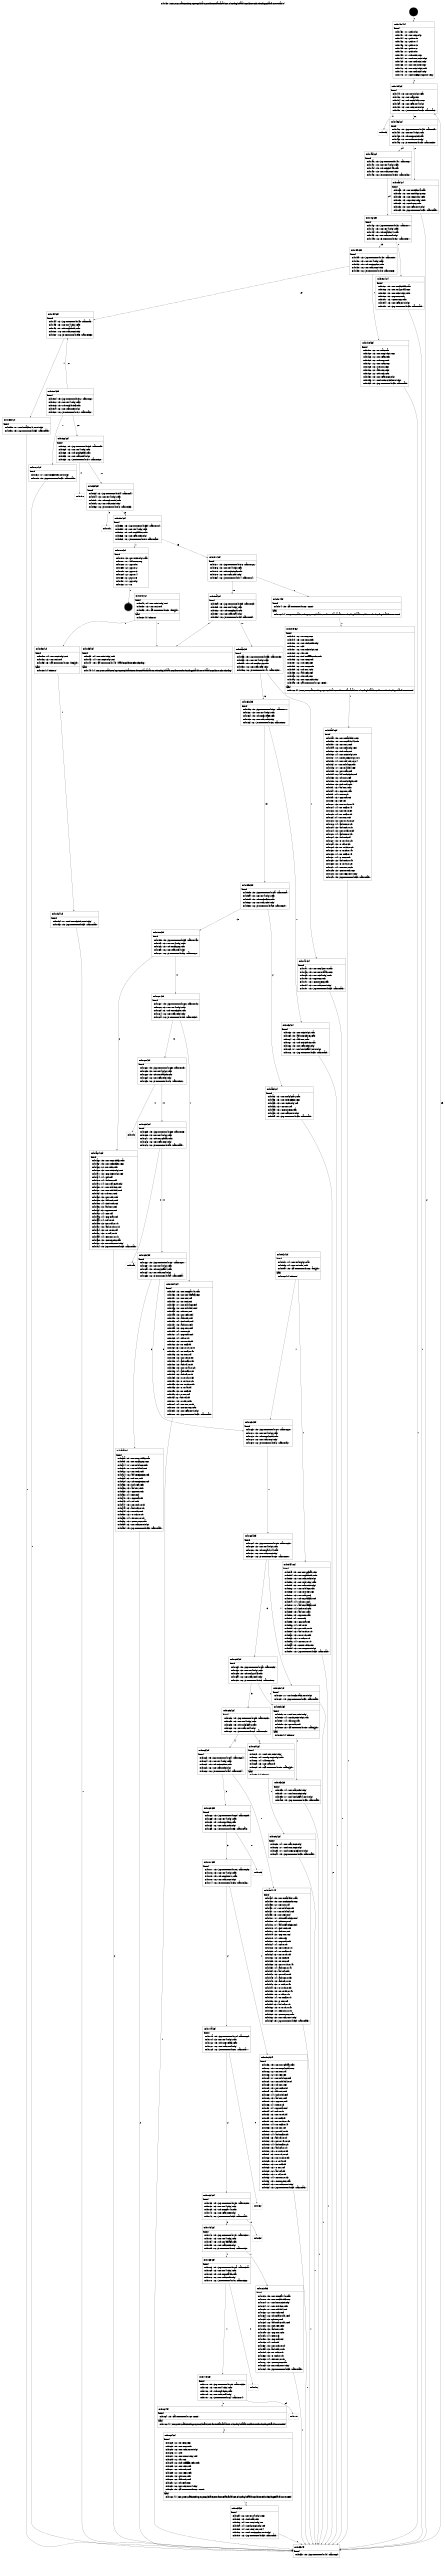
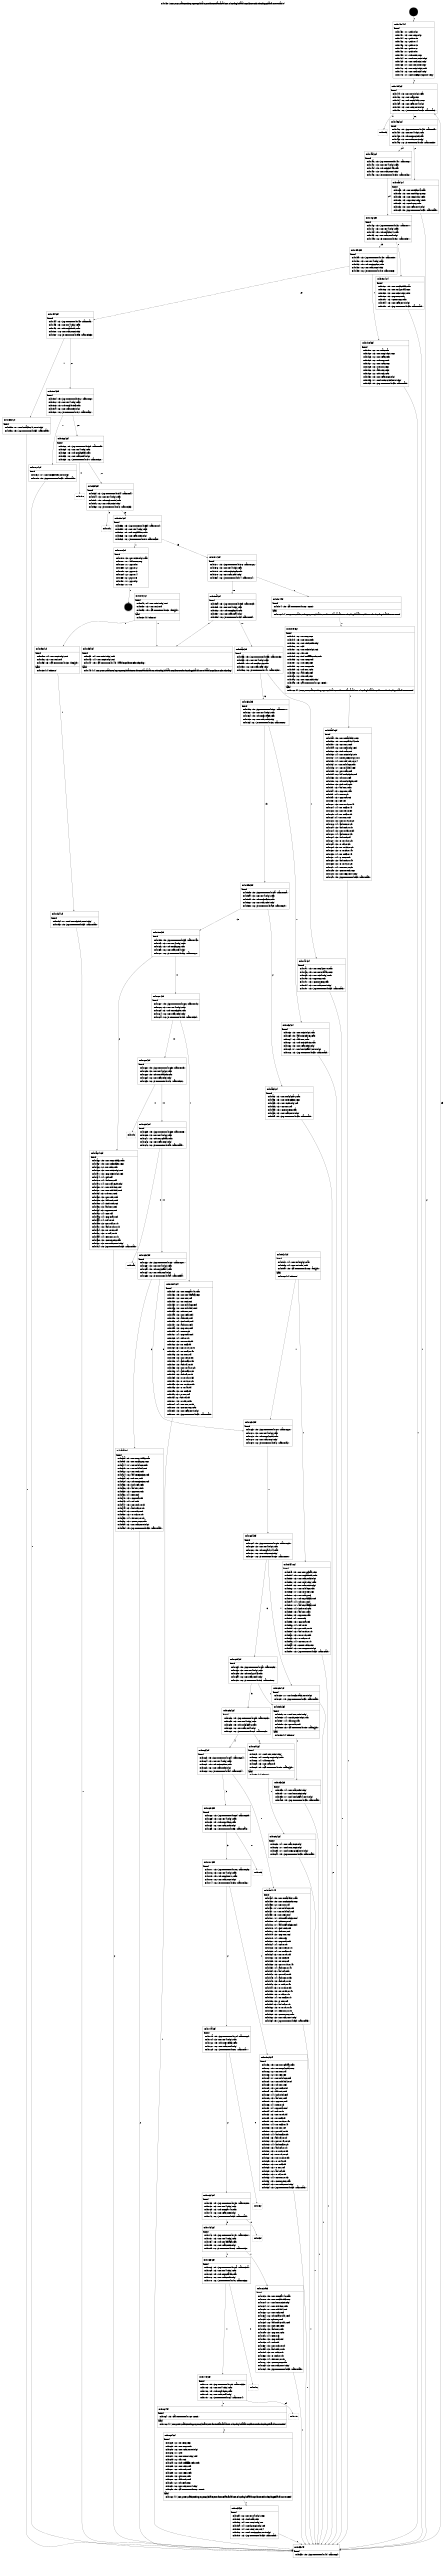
(66, 364) -> (70, 363)
